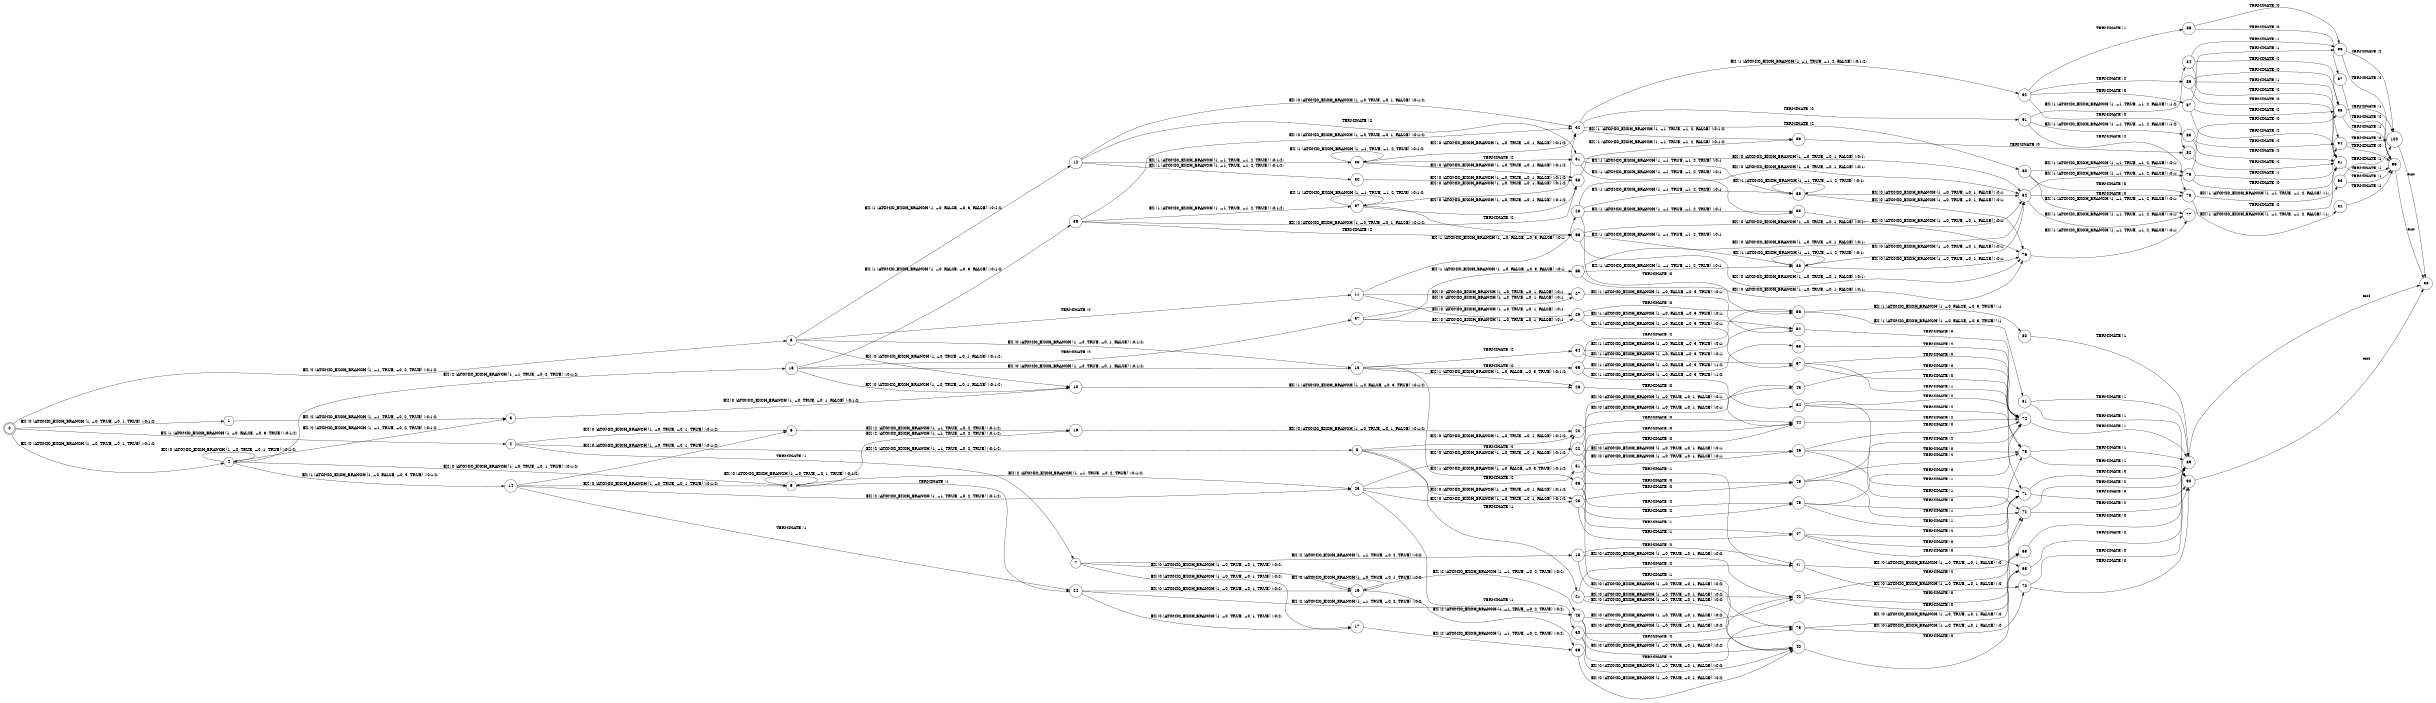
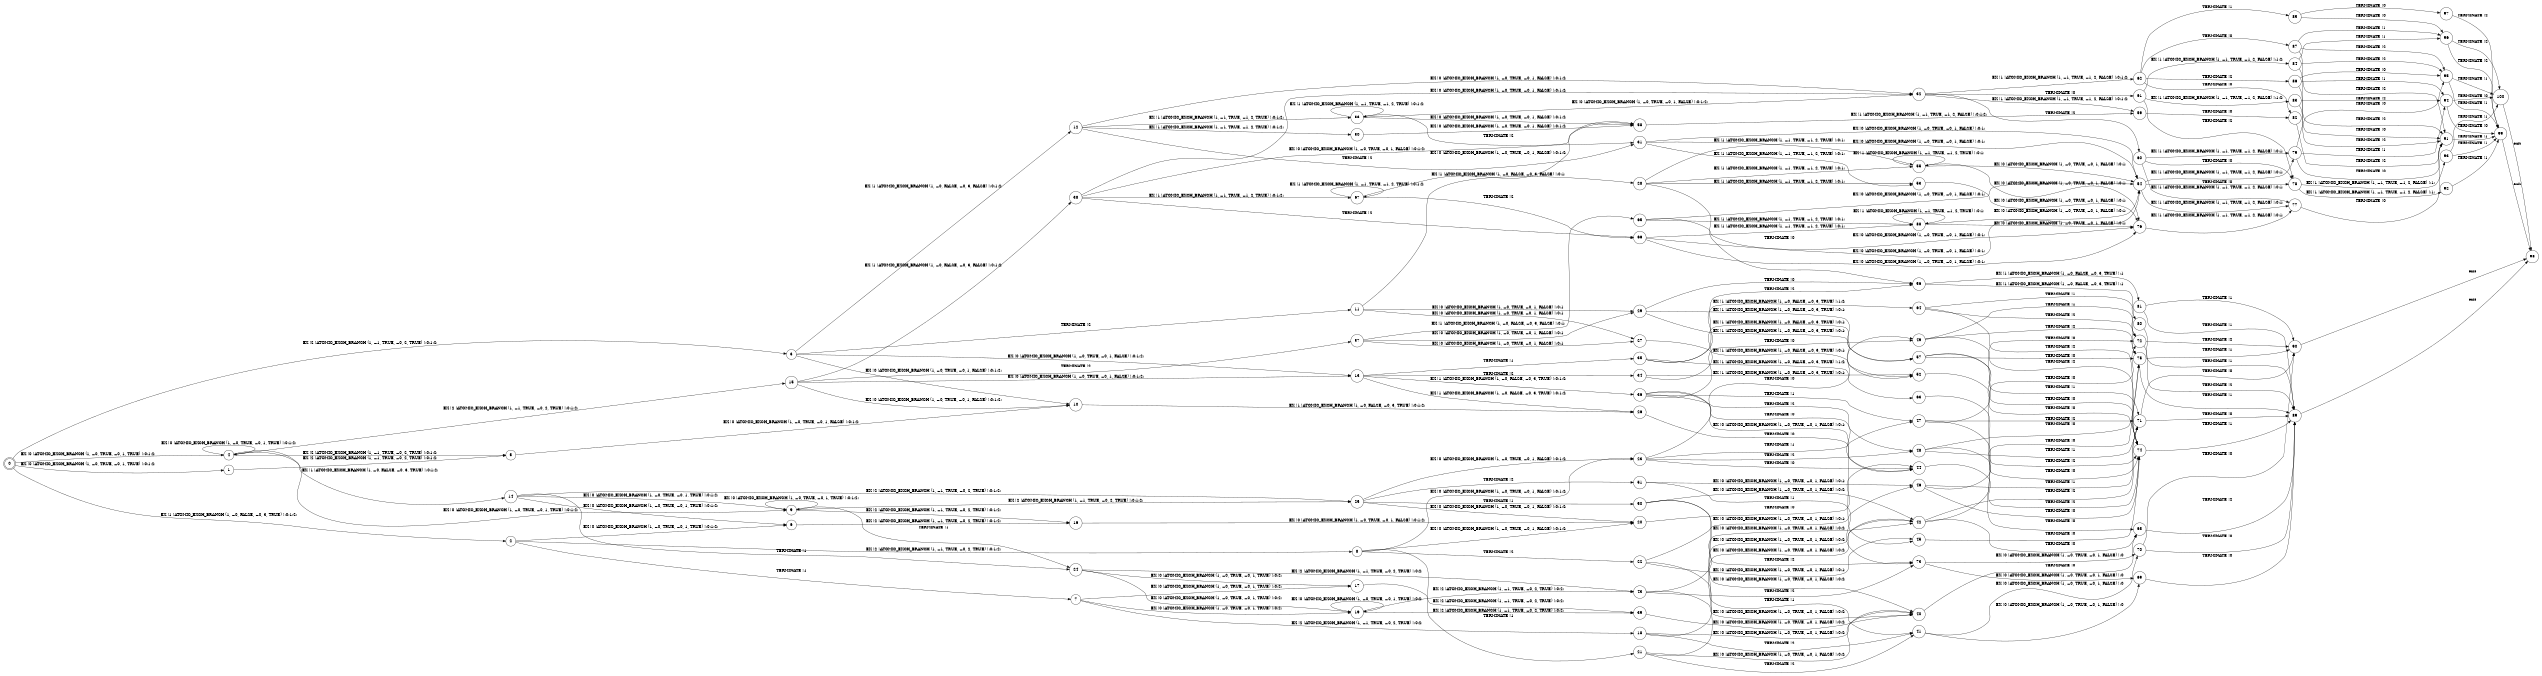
(1490, 196) -> none
(1498, 366) -> (1498, 361)
(1671, 412) -> (1815, 428)
